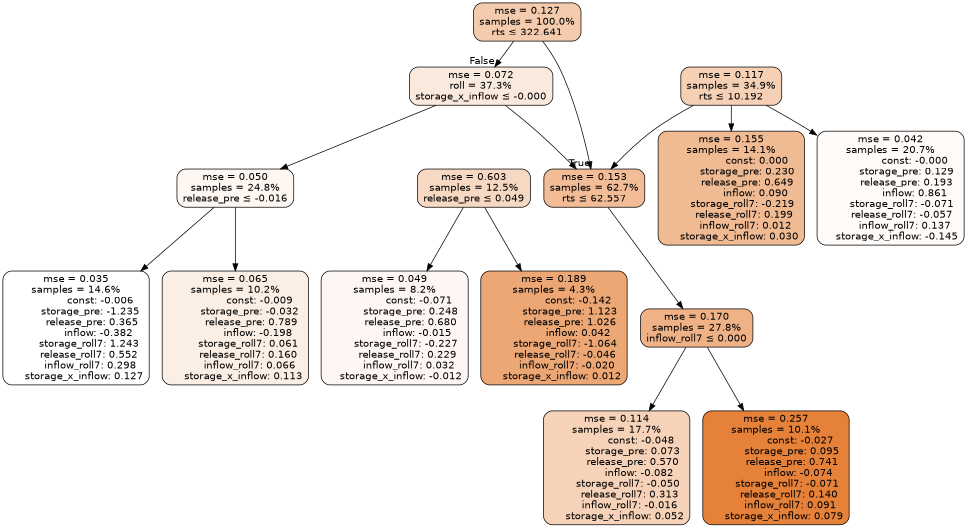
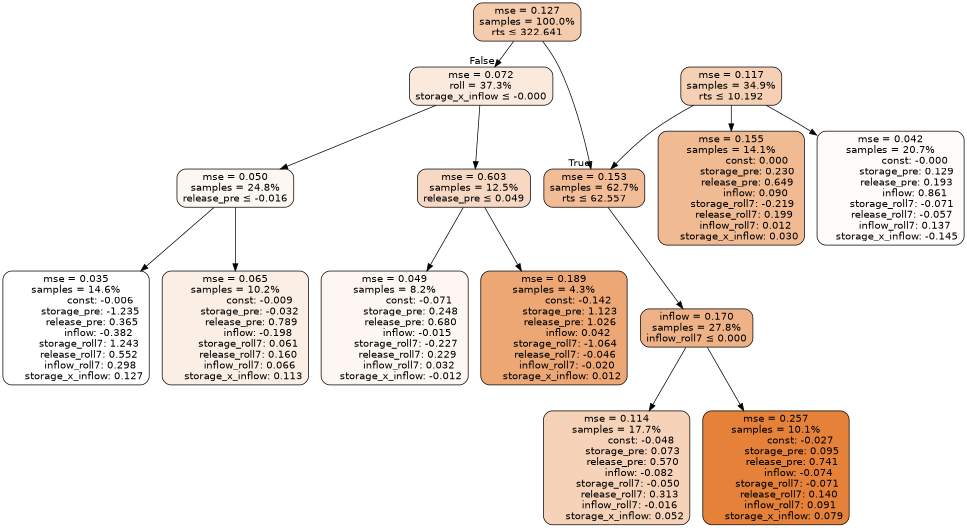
(539, 133) -> (478, 133)
(697, 328) -> (697, 328)
